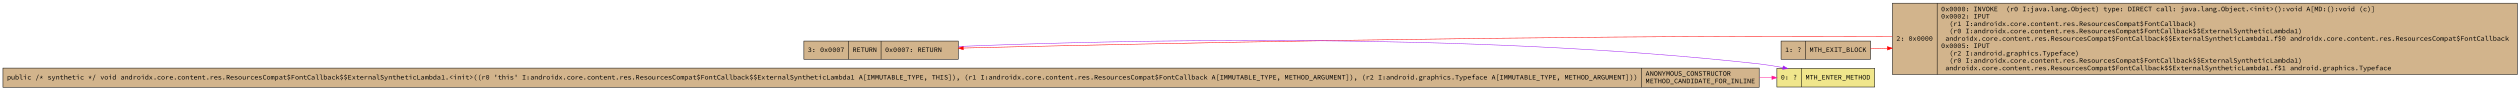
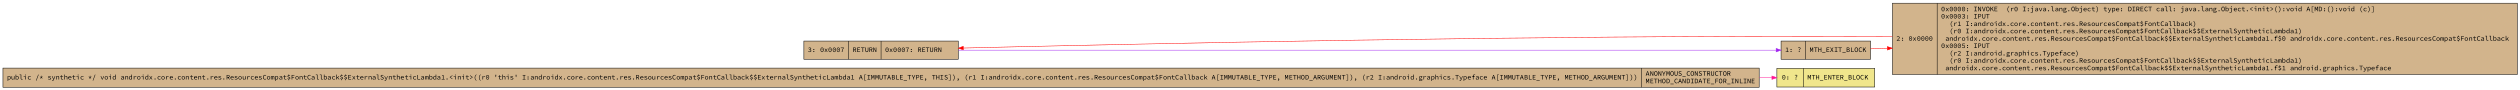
(1970, 16) -> (1970, 16)
(1433, 43) -> (1367, 50)
(1838, 77) -> (1838, 77)
